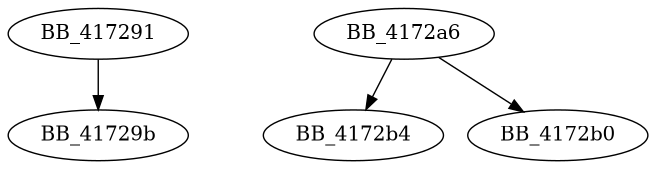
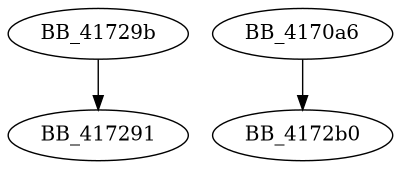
(404, 34) -> (303, 34)
(98, 78) -> (98, 78)
(353, 135) -> none
